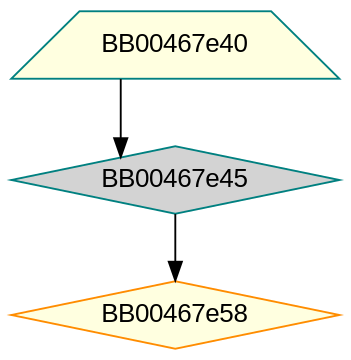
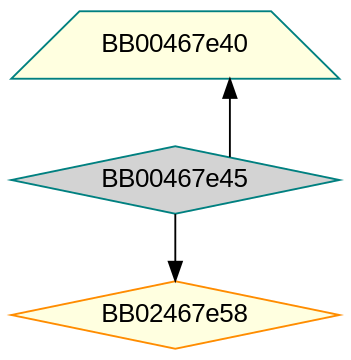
(121, 109) -> (230, 128)
(175, 315) -> (175, 315)
